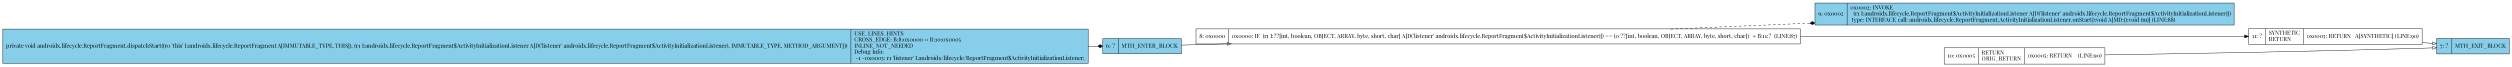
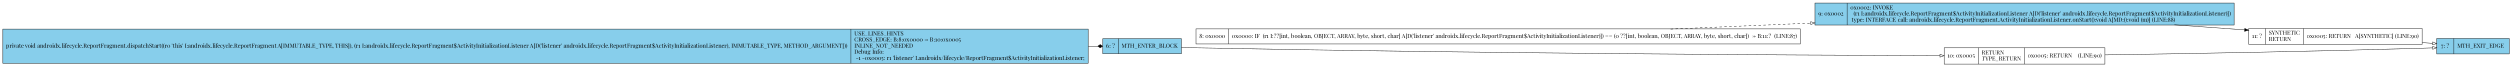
(1740, 26) -> (1740, 26)
(2022, 36) -> (2210, 27)
(1204, 44) -> (1561, 53)
(2481, 46) -> (2481, 46)
(2001, 59) -> (2001, 59)
